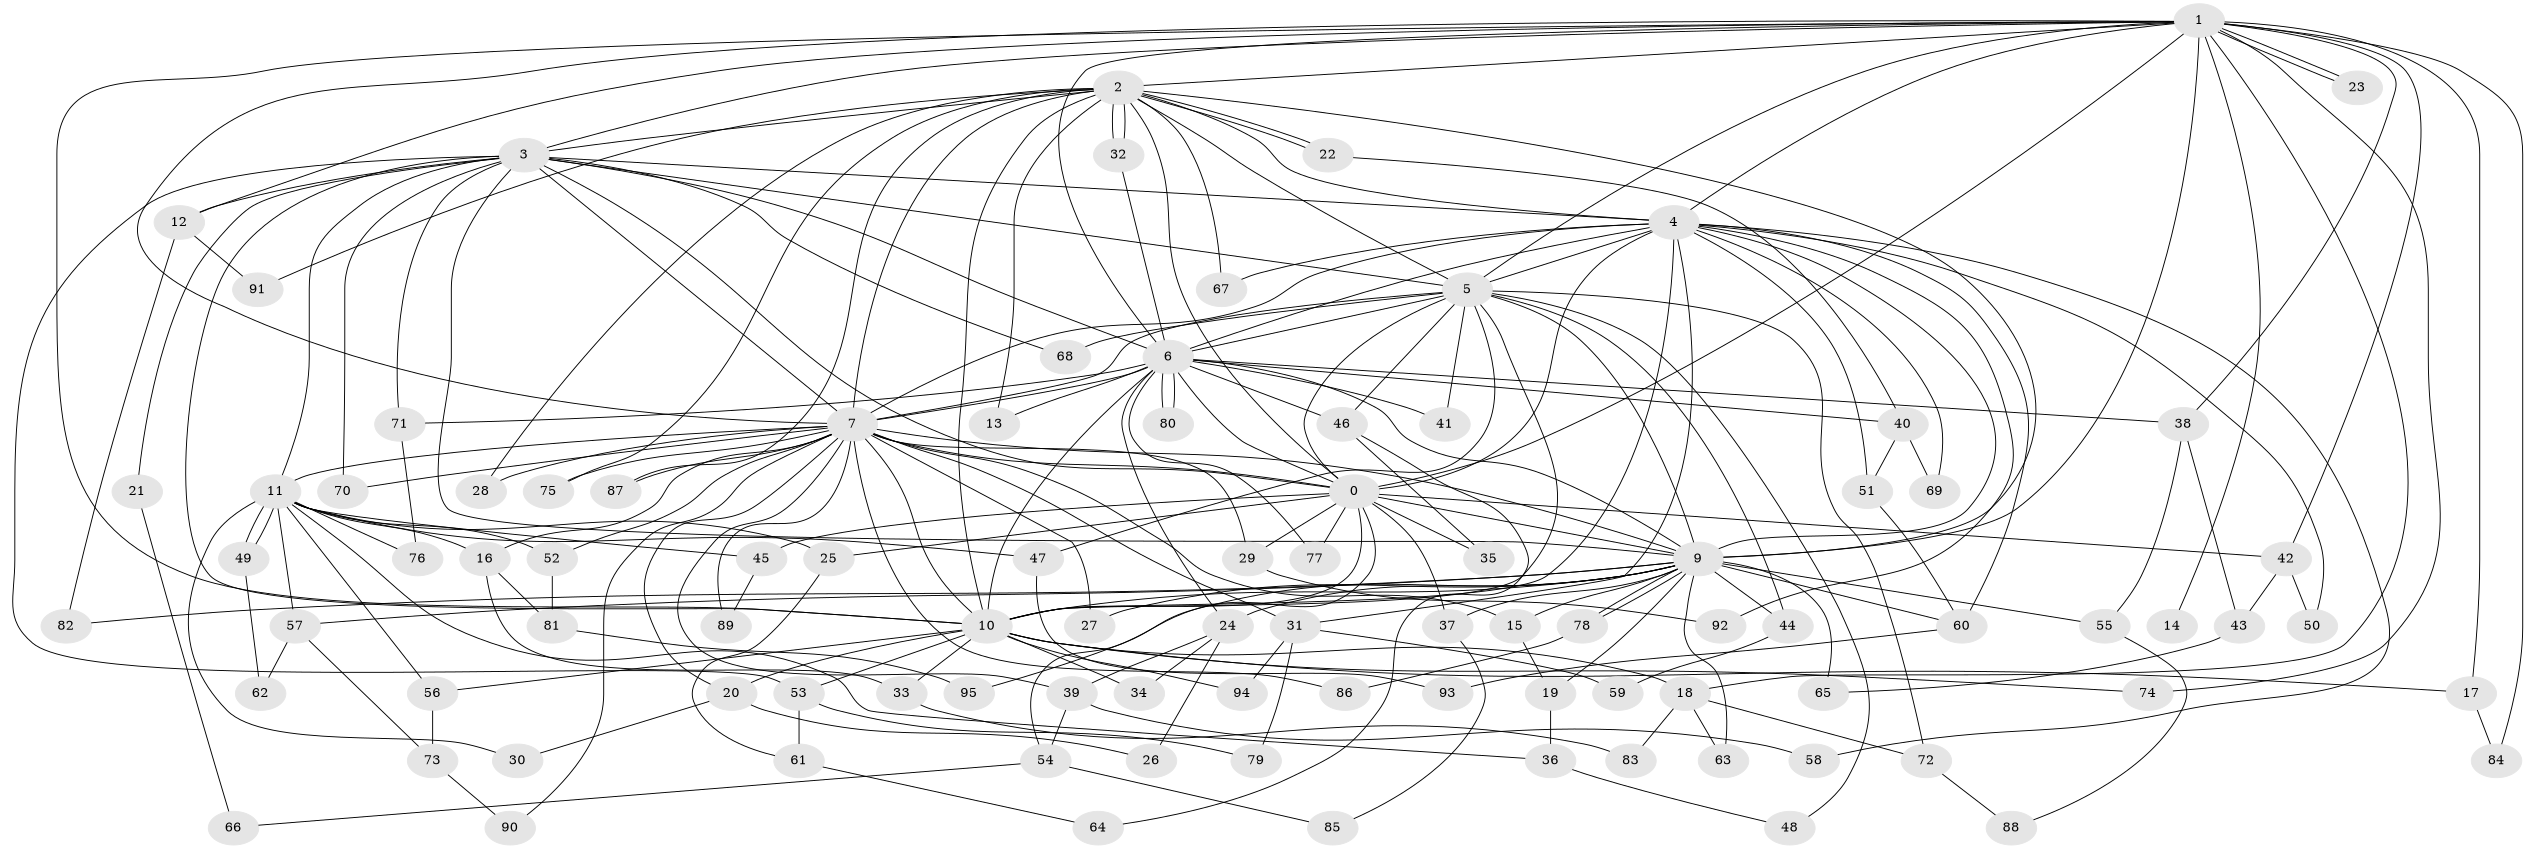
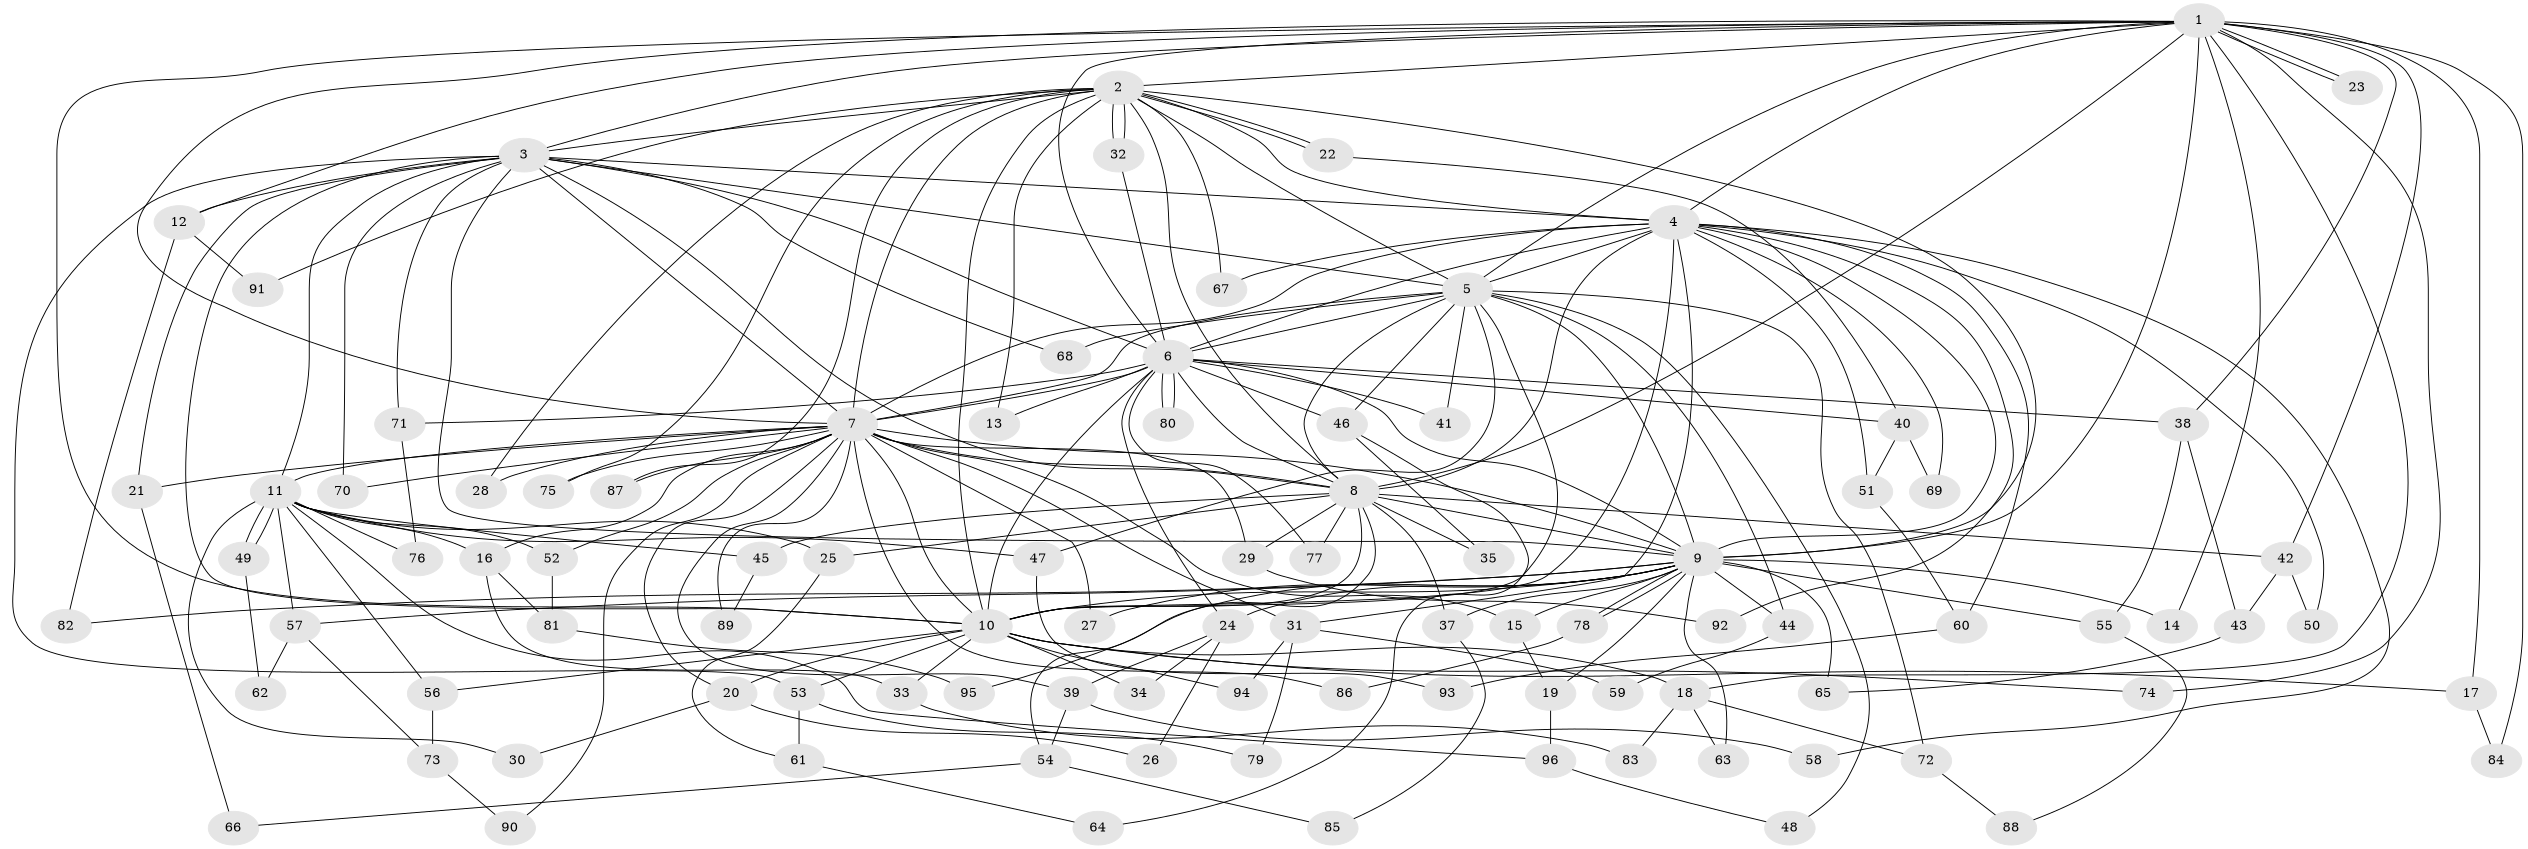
none -> (494, 450)
(1354, 492) -> (1354, 492)
(1841, 595) -> (1940, 573)
(1551, 761) -> (1551, 761)
